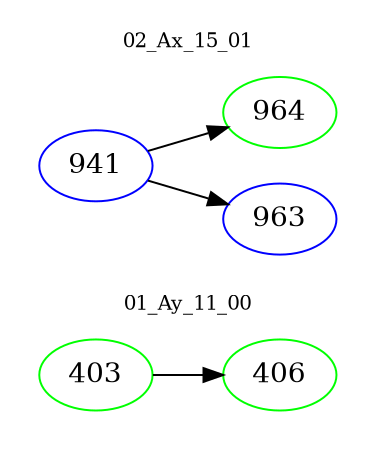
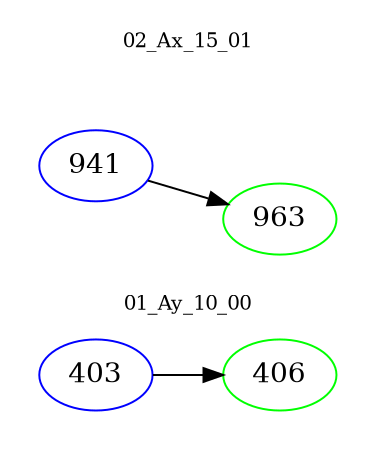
(280, 112) -> none
(280, 219) -> (280, 219)
(188, 305) -> (188, 305)
(96, 375) -> (96, 375)
